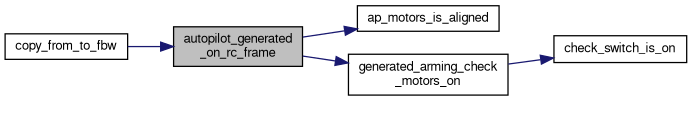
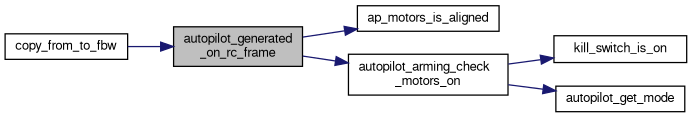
(620, 49) -> (620, 49)
(428, 75) -> (428, 75)
none -> (620, 99)
